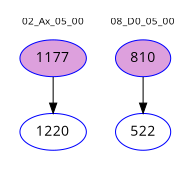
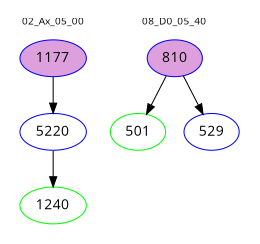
(143, 22) -> (175, 22)
(53, 132) -> (53, 132)
none -> (138, 132)
(143, 132) -> (212, 132)
none -> (53, 205)
